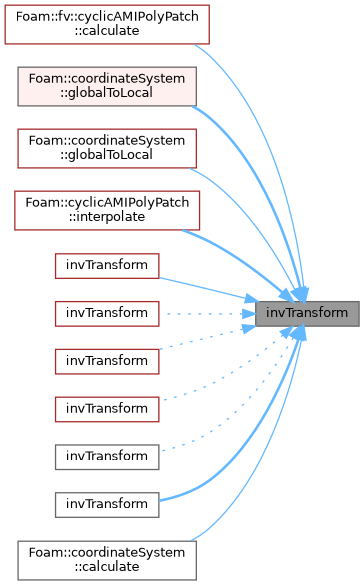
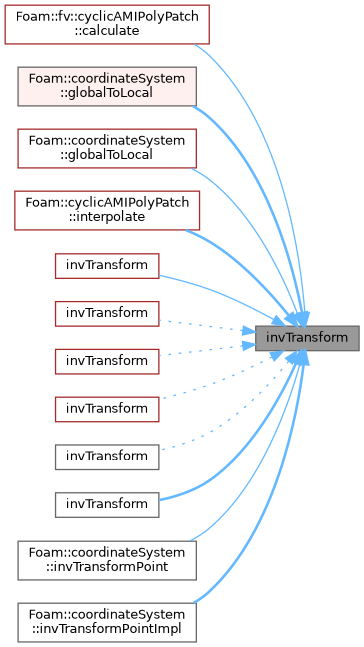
(107, 561) -> (107, 561)
none -> (107, 623)
